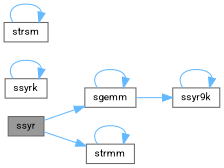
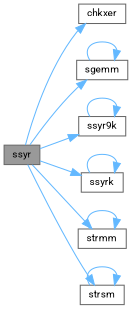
none -> (102, 14)
(149, 98) -> (54, 143)
none -> (56, 166)
none -> (57, 221)
